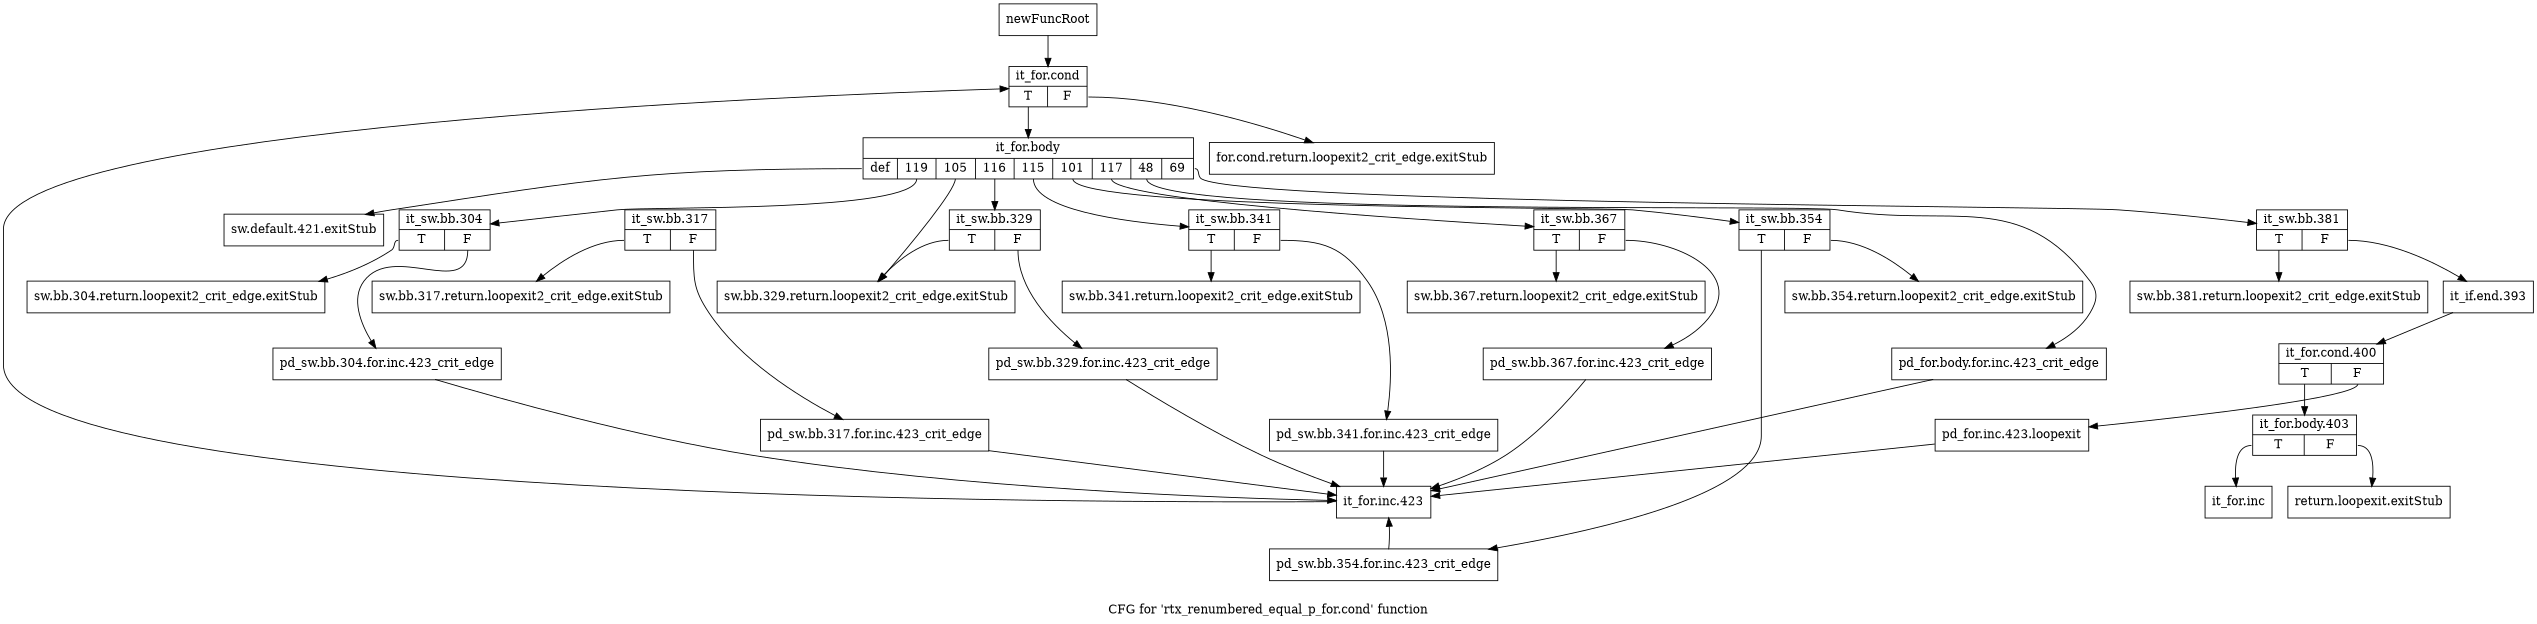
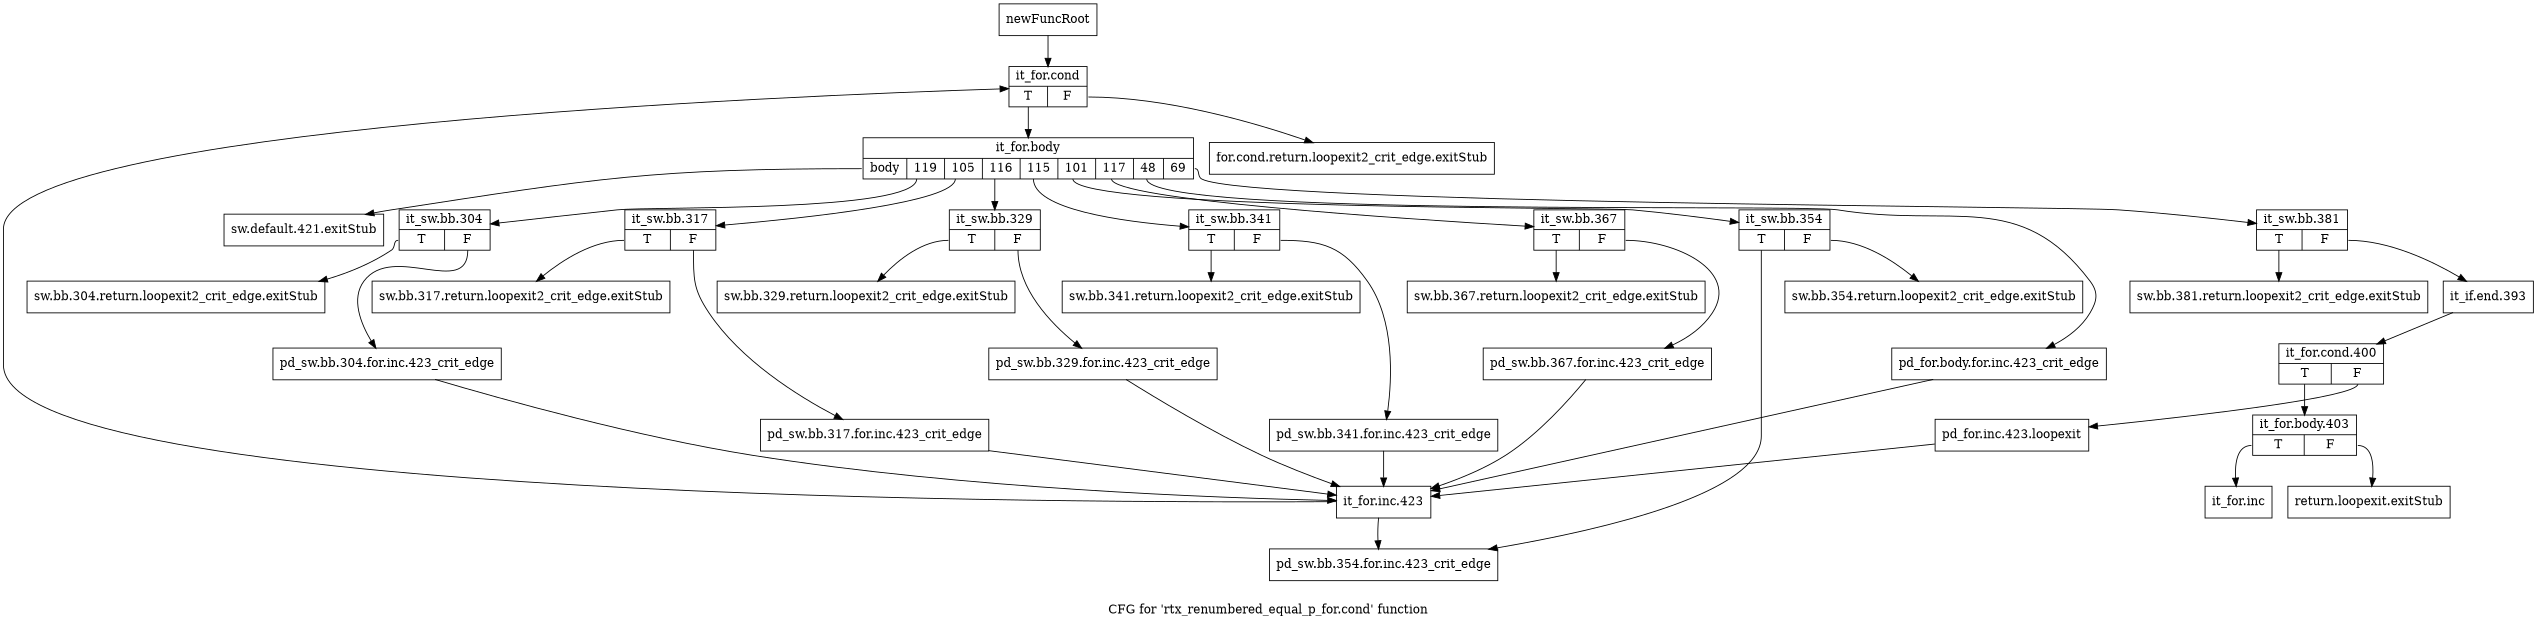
(880, 168) -> (885, 168)
(923, 229) -> (843, 212)
(1389, 538) -> (1378, 529)
